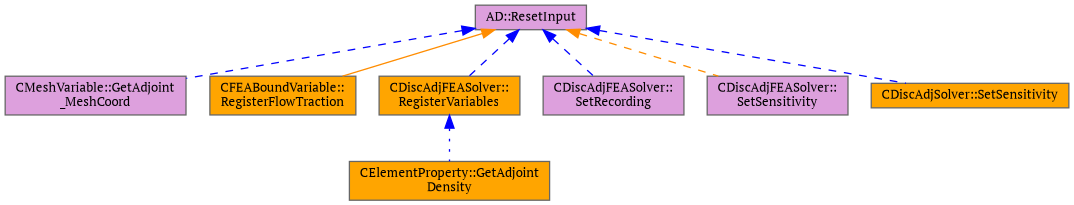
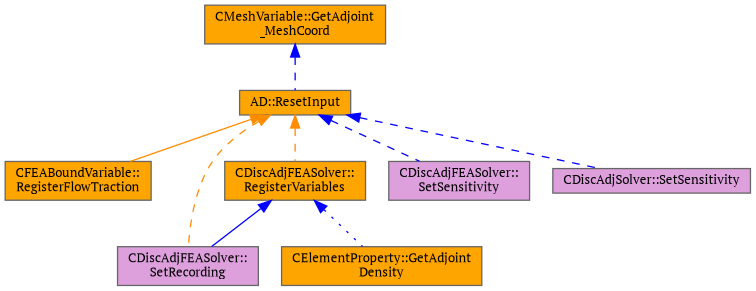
(531, 17) -> (295, 103)
(324, 54) -> (295, 74)
(649, 55) -> (375, 141)
(489, 57) -> (295, 145)
(573, 57) -> (206, 173)
(96, 96) -> (295, 25)
(970, 96) -> (652, 181)
none -> (236, 228)
